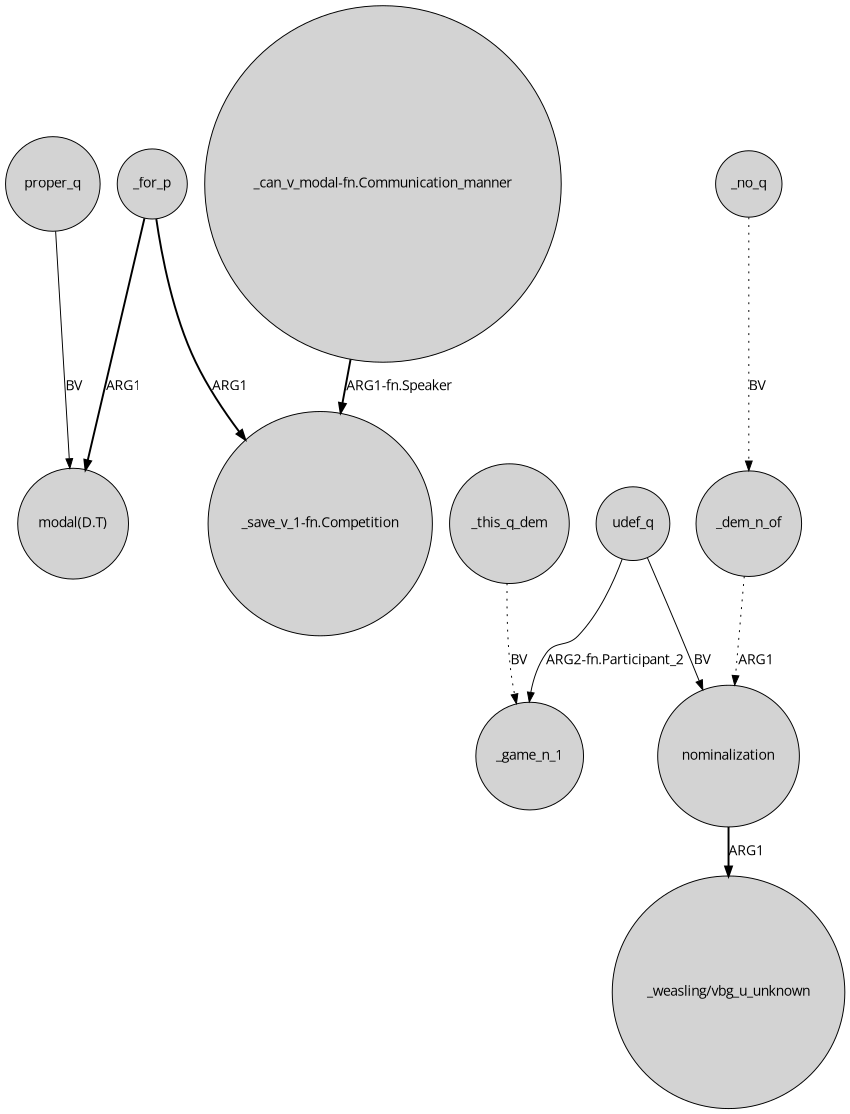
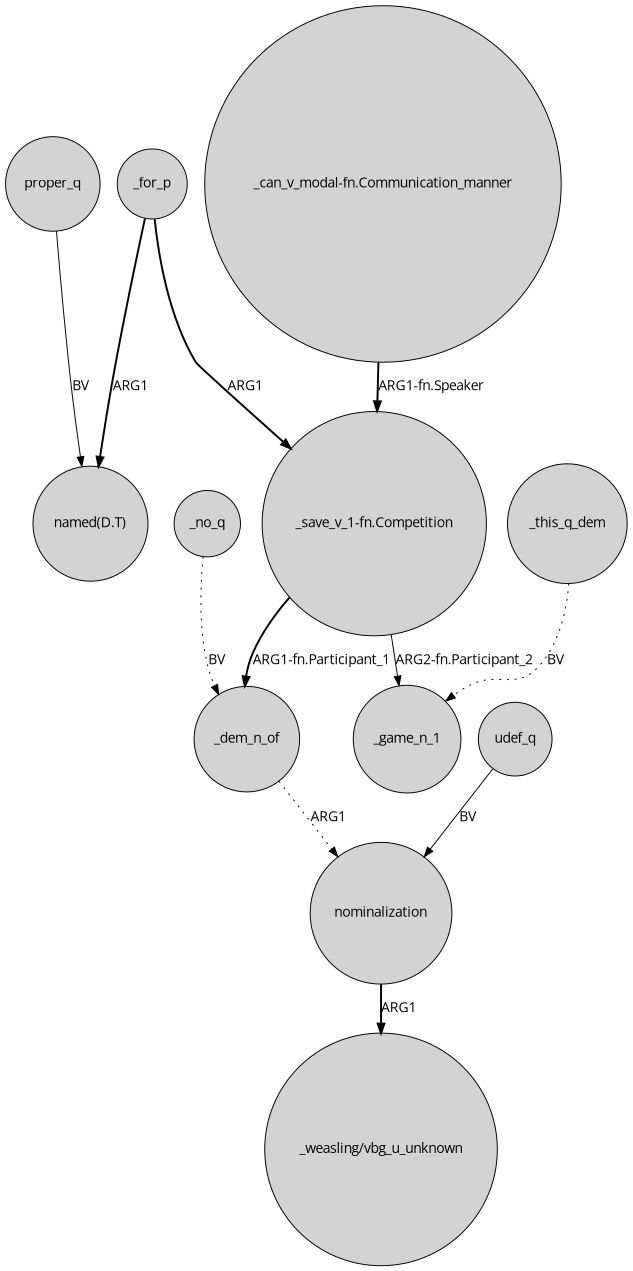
(73, 524) -> (90, 524)
(581, 632) -> (394, 655)
none -> (263, 634)
